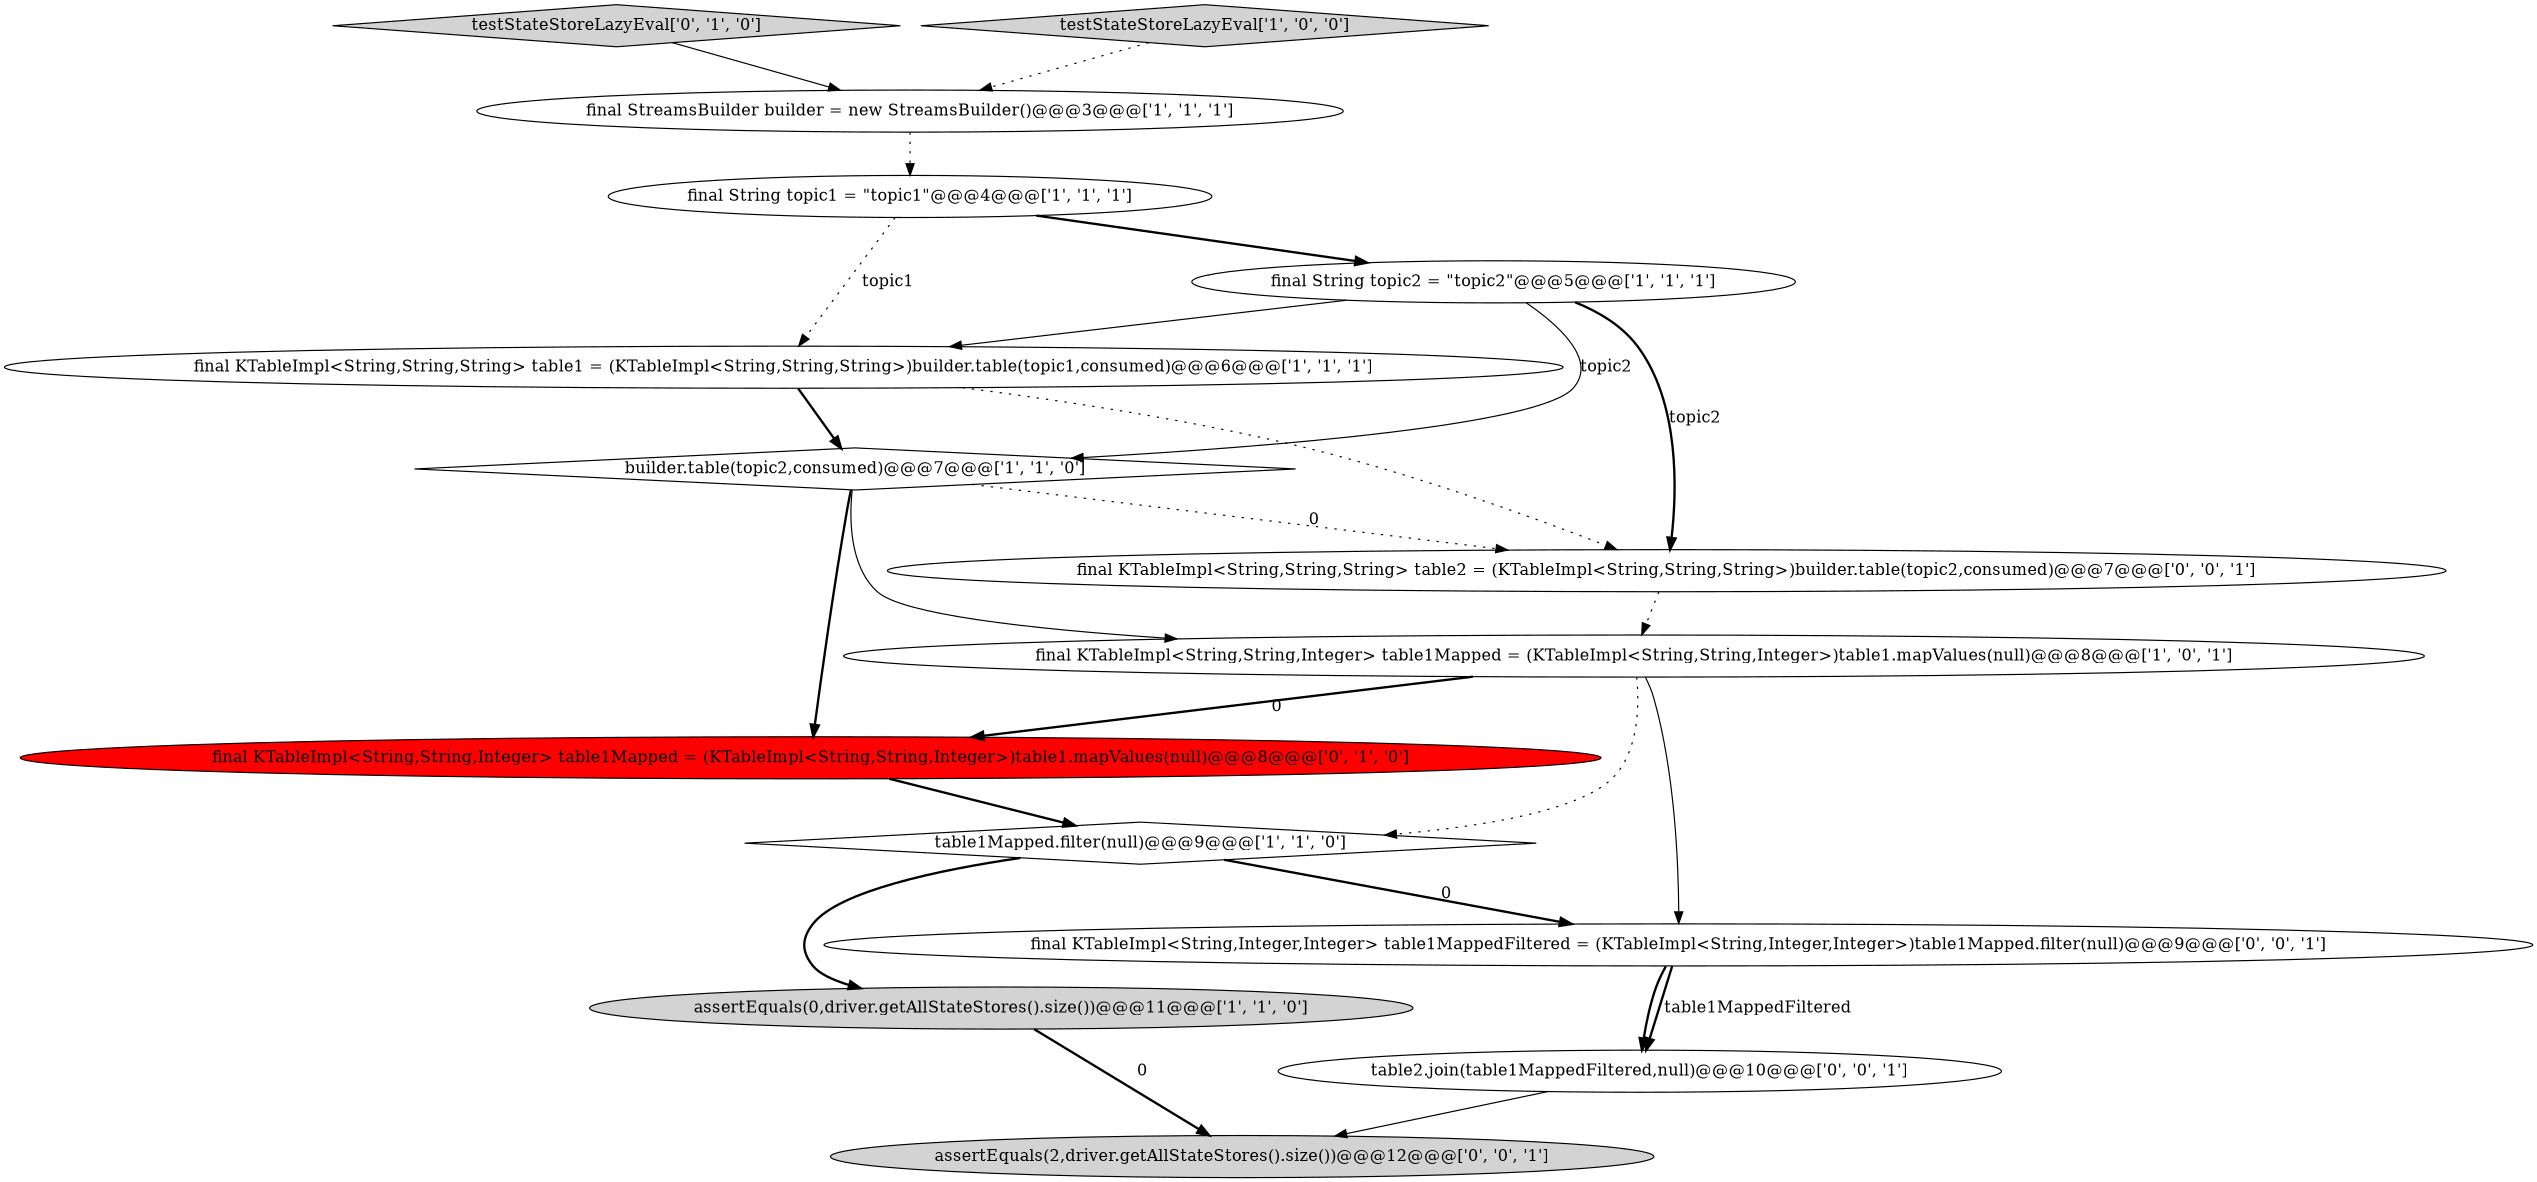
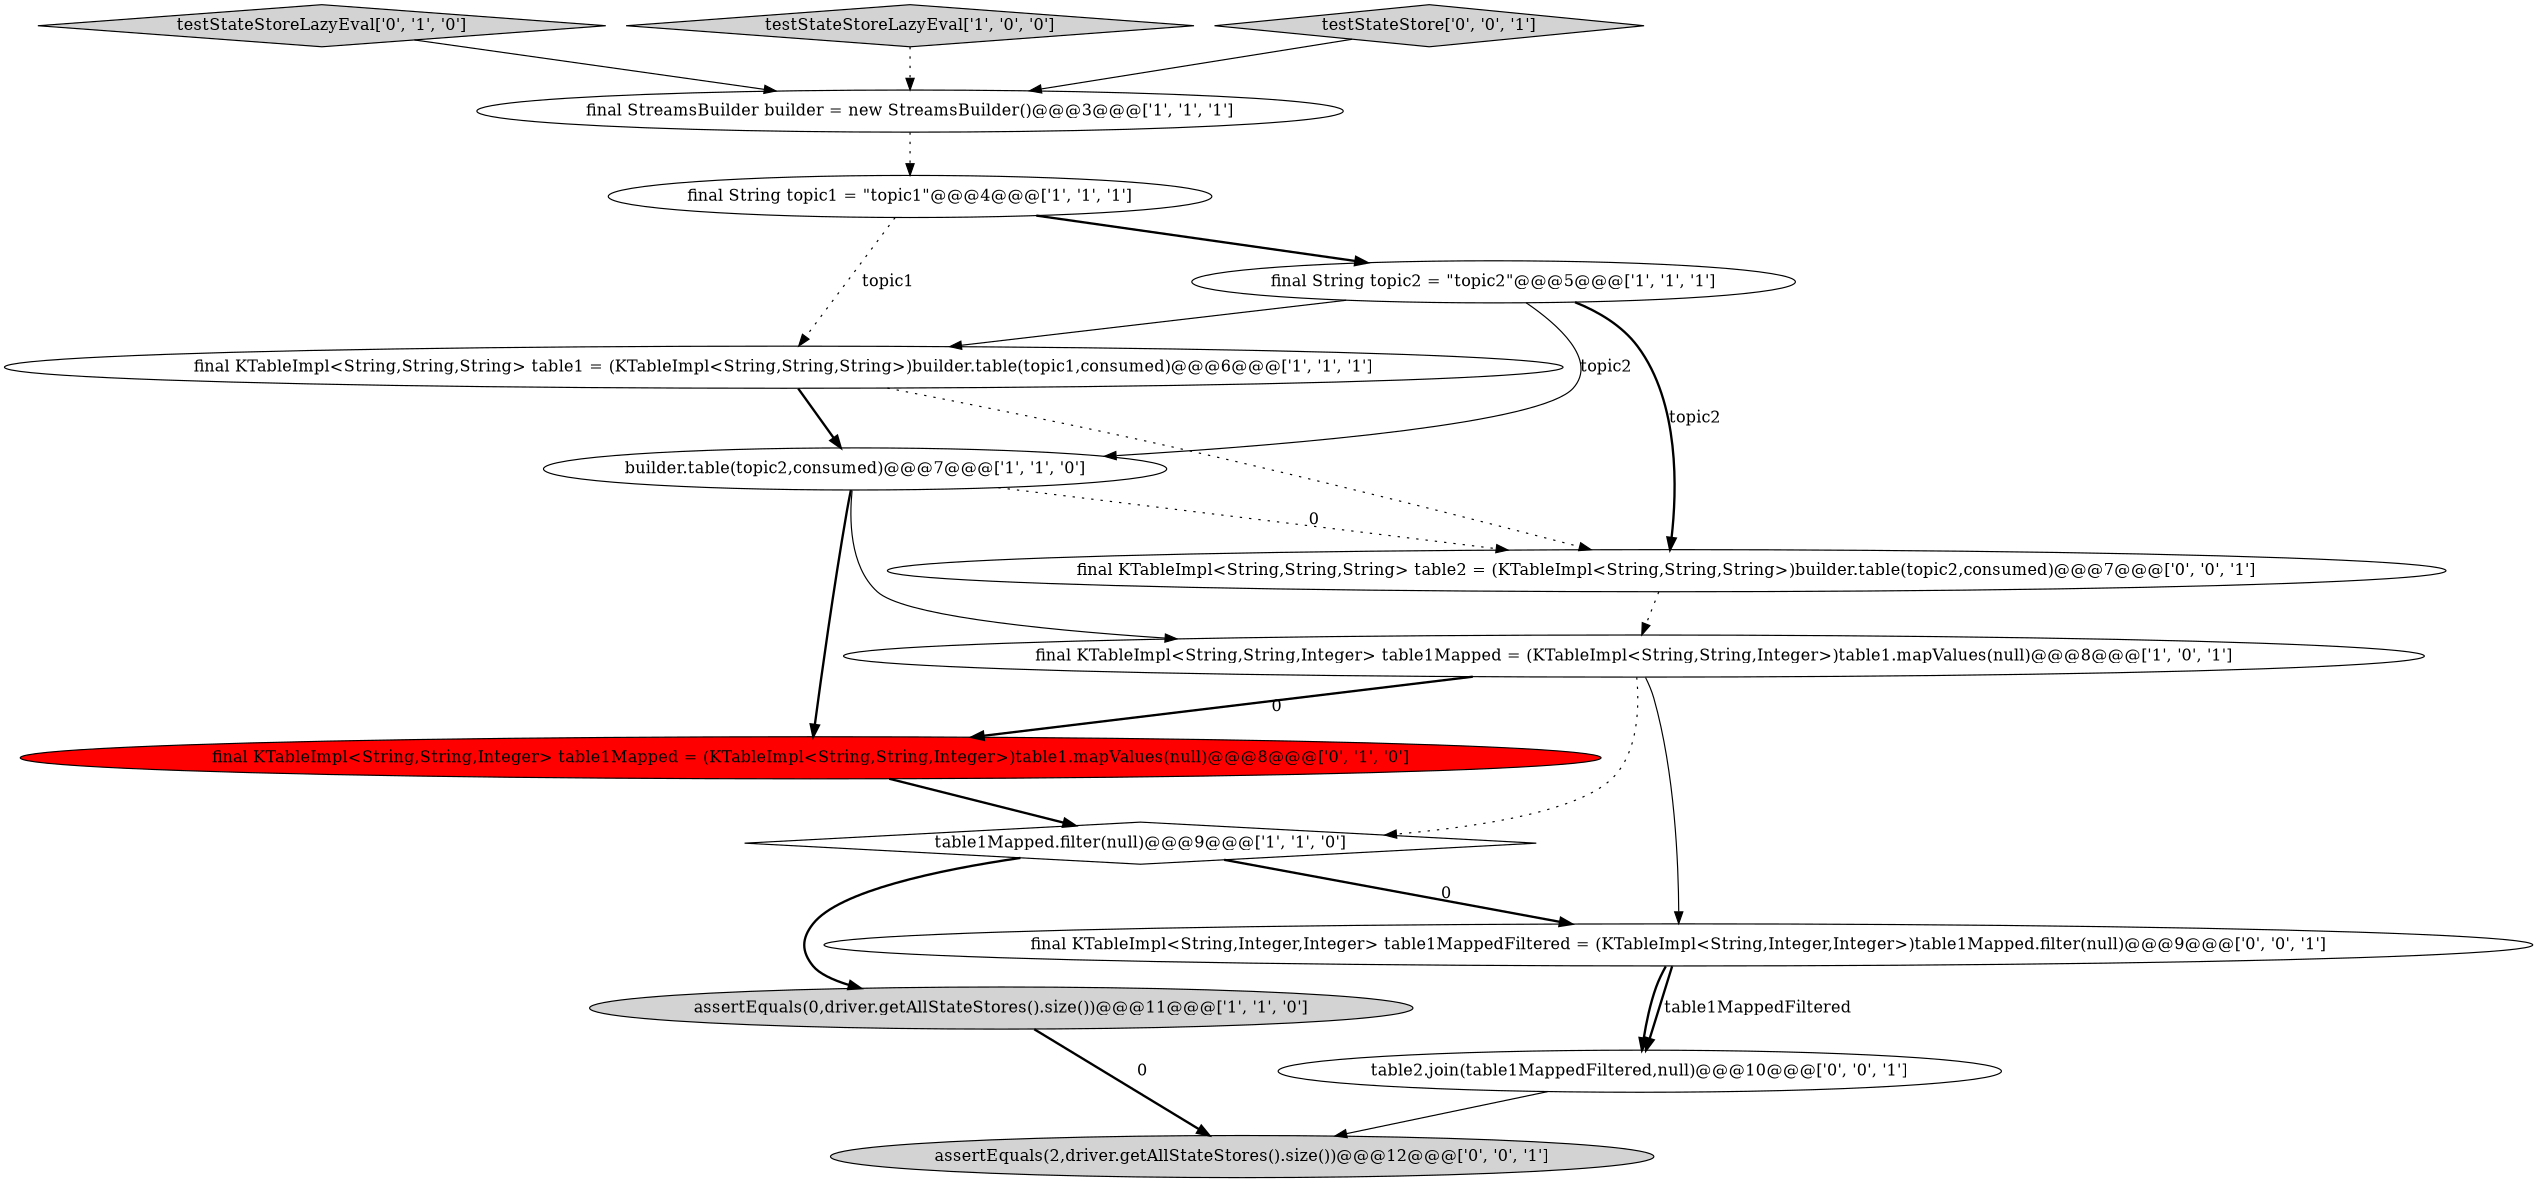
none -> (1429, 26)
(855, 469) -> (855, 469)
